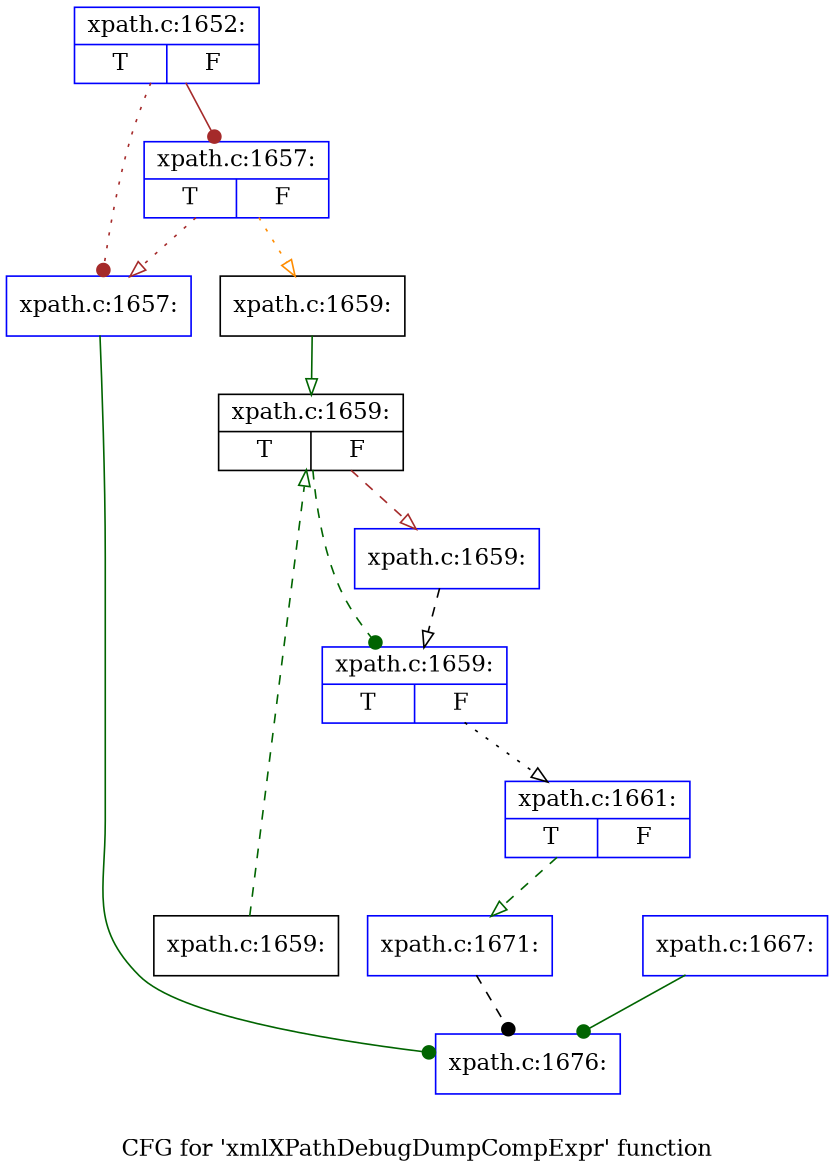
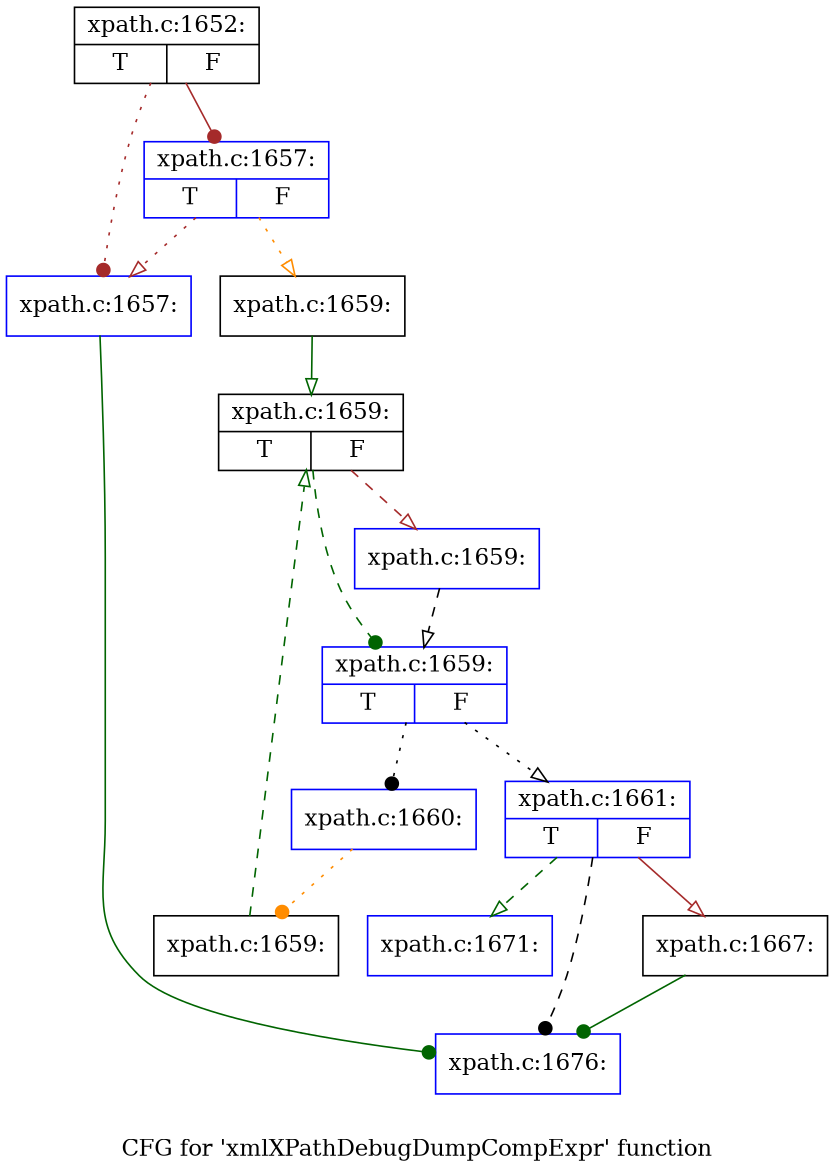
(167, 45) -> (167, 45)
none -> (384, 819)
none -> (665, 881)
(735, 946) -> (735, 946)
(491, 999) -> (576, 941)
